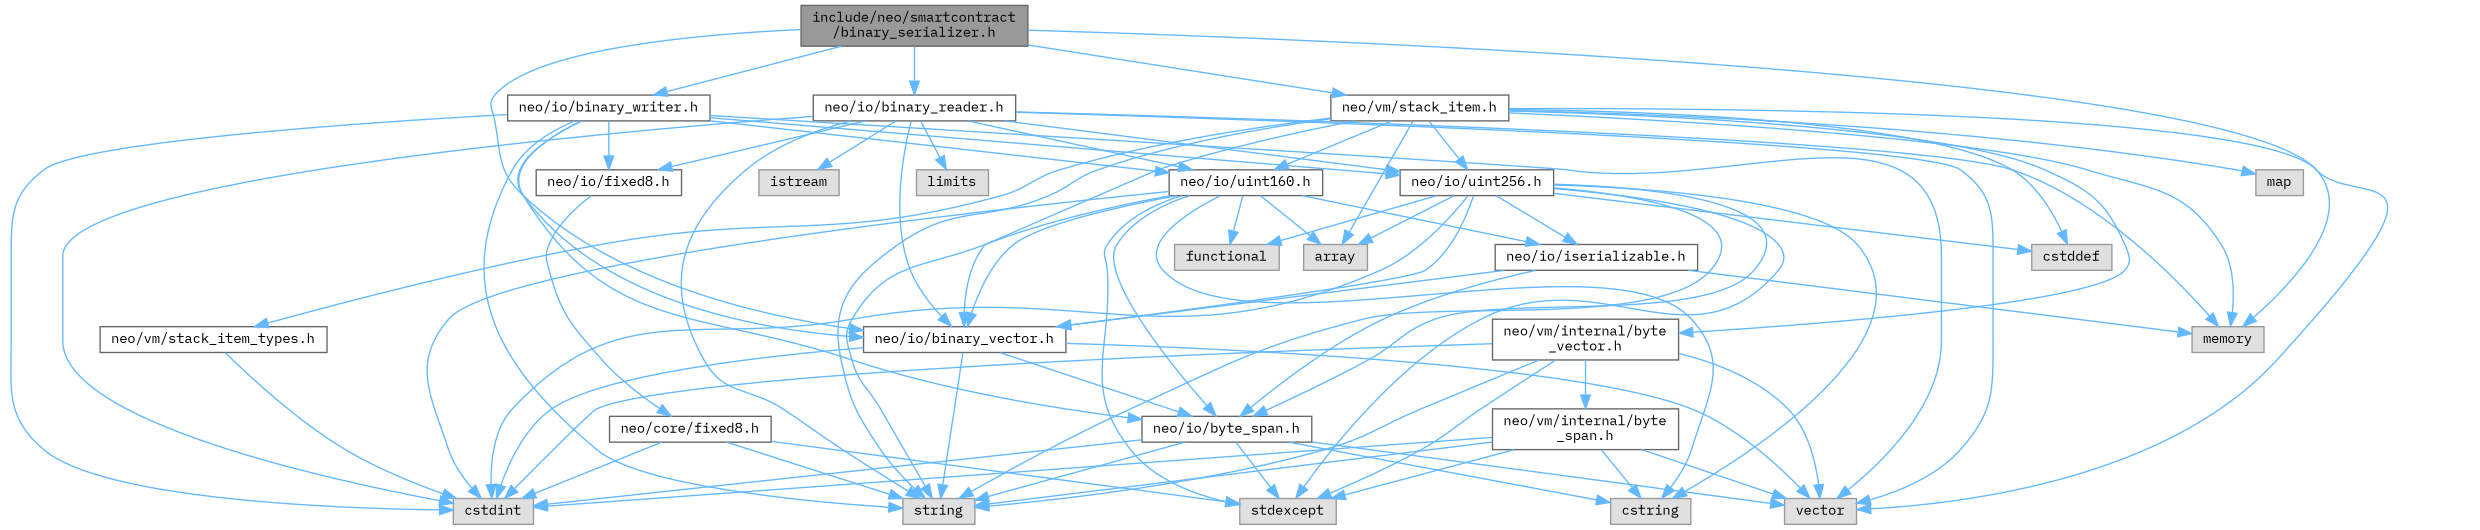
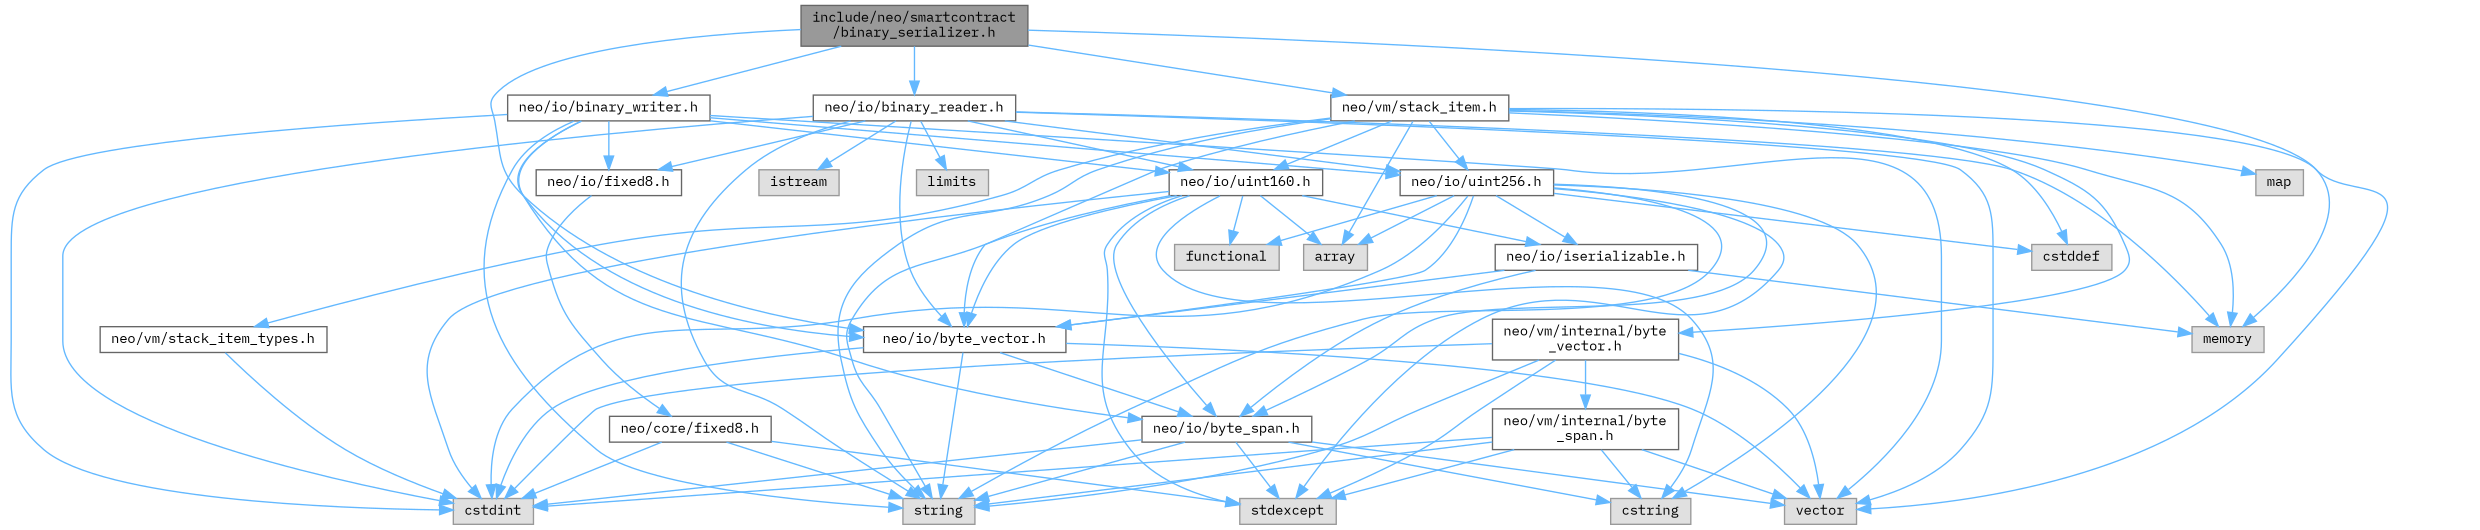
(965, 340) -> (965, 340)
